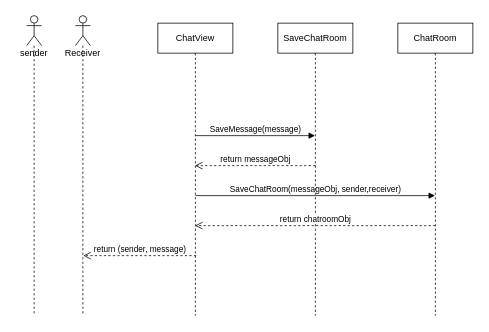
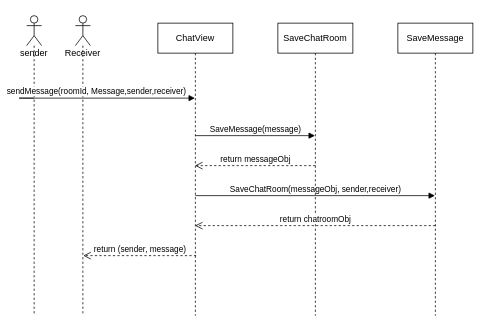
(435, 38) -> (435, 38)
none -> (19, 98)
